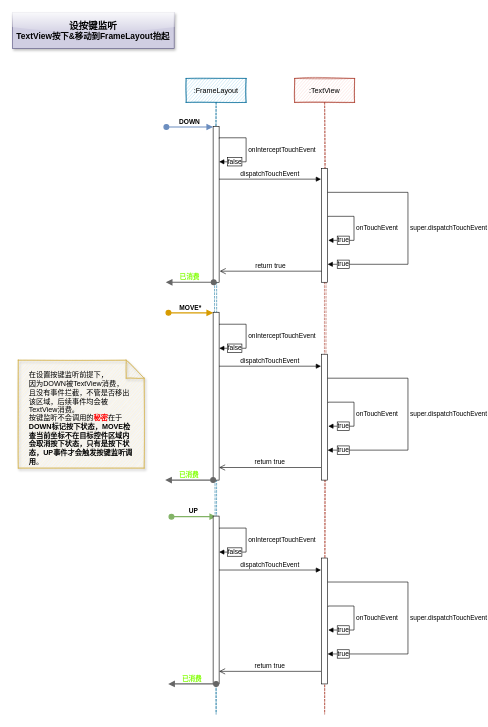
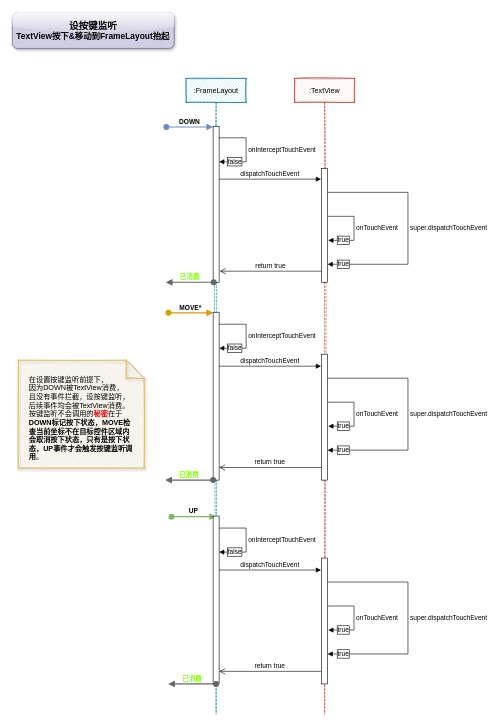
(93, 30) -> (93, 30)
(82, 419) -> (82, 419)
